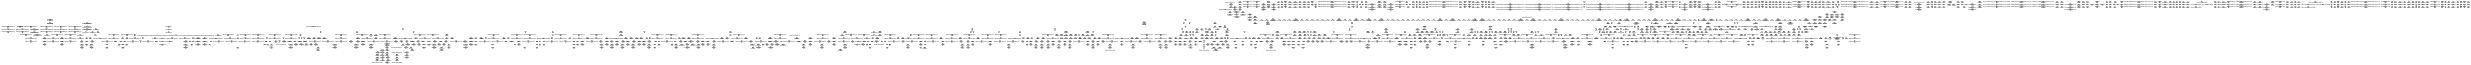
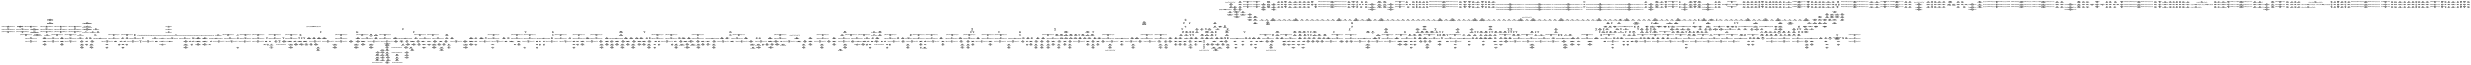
none -> (2273, 7)
